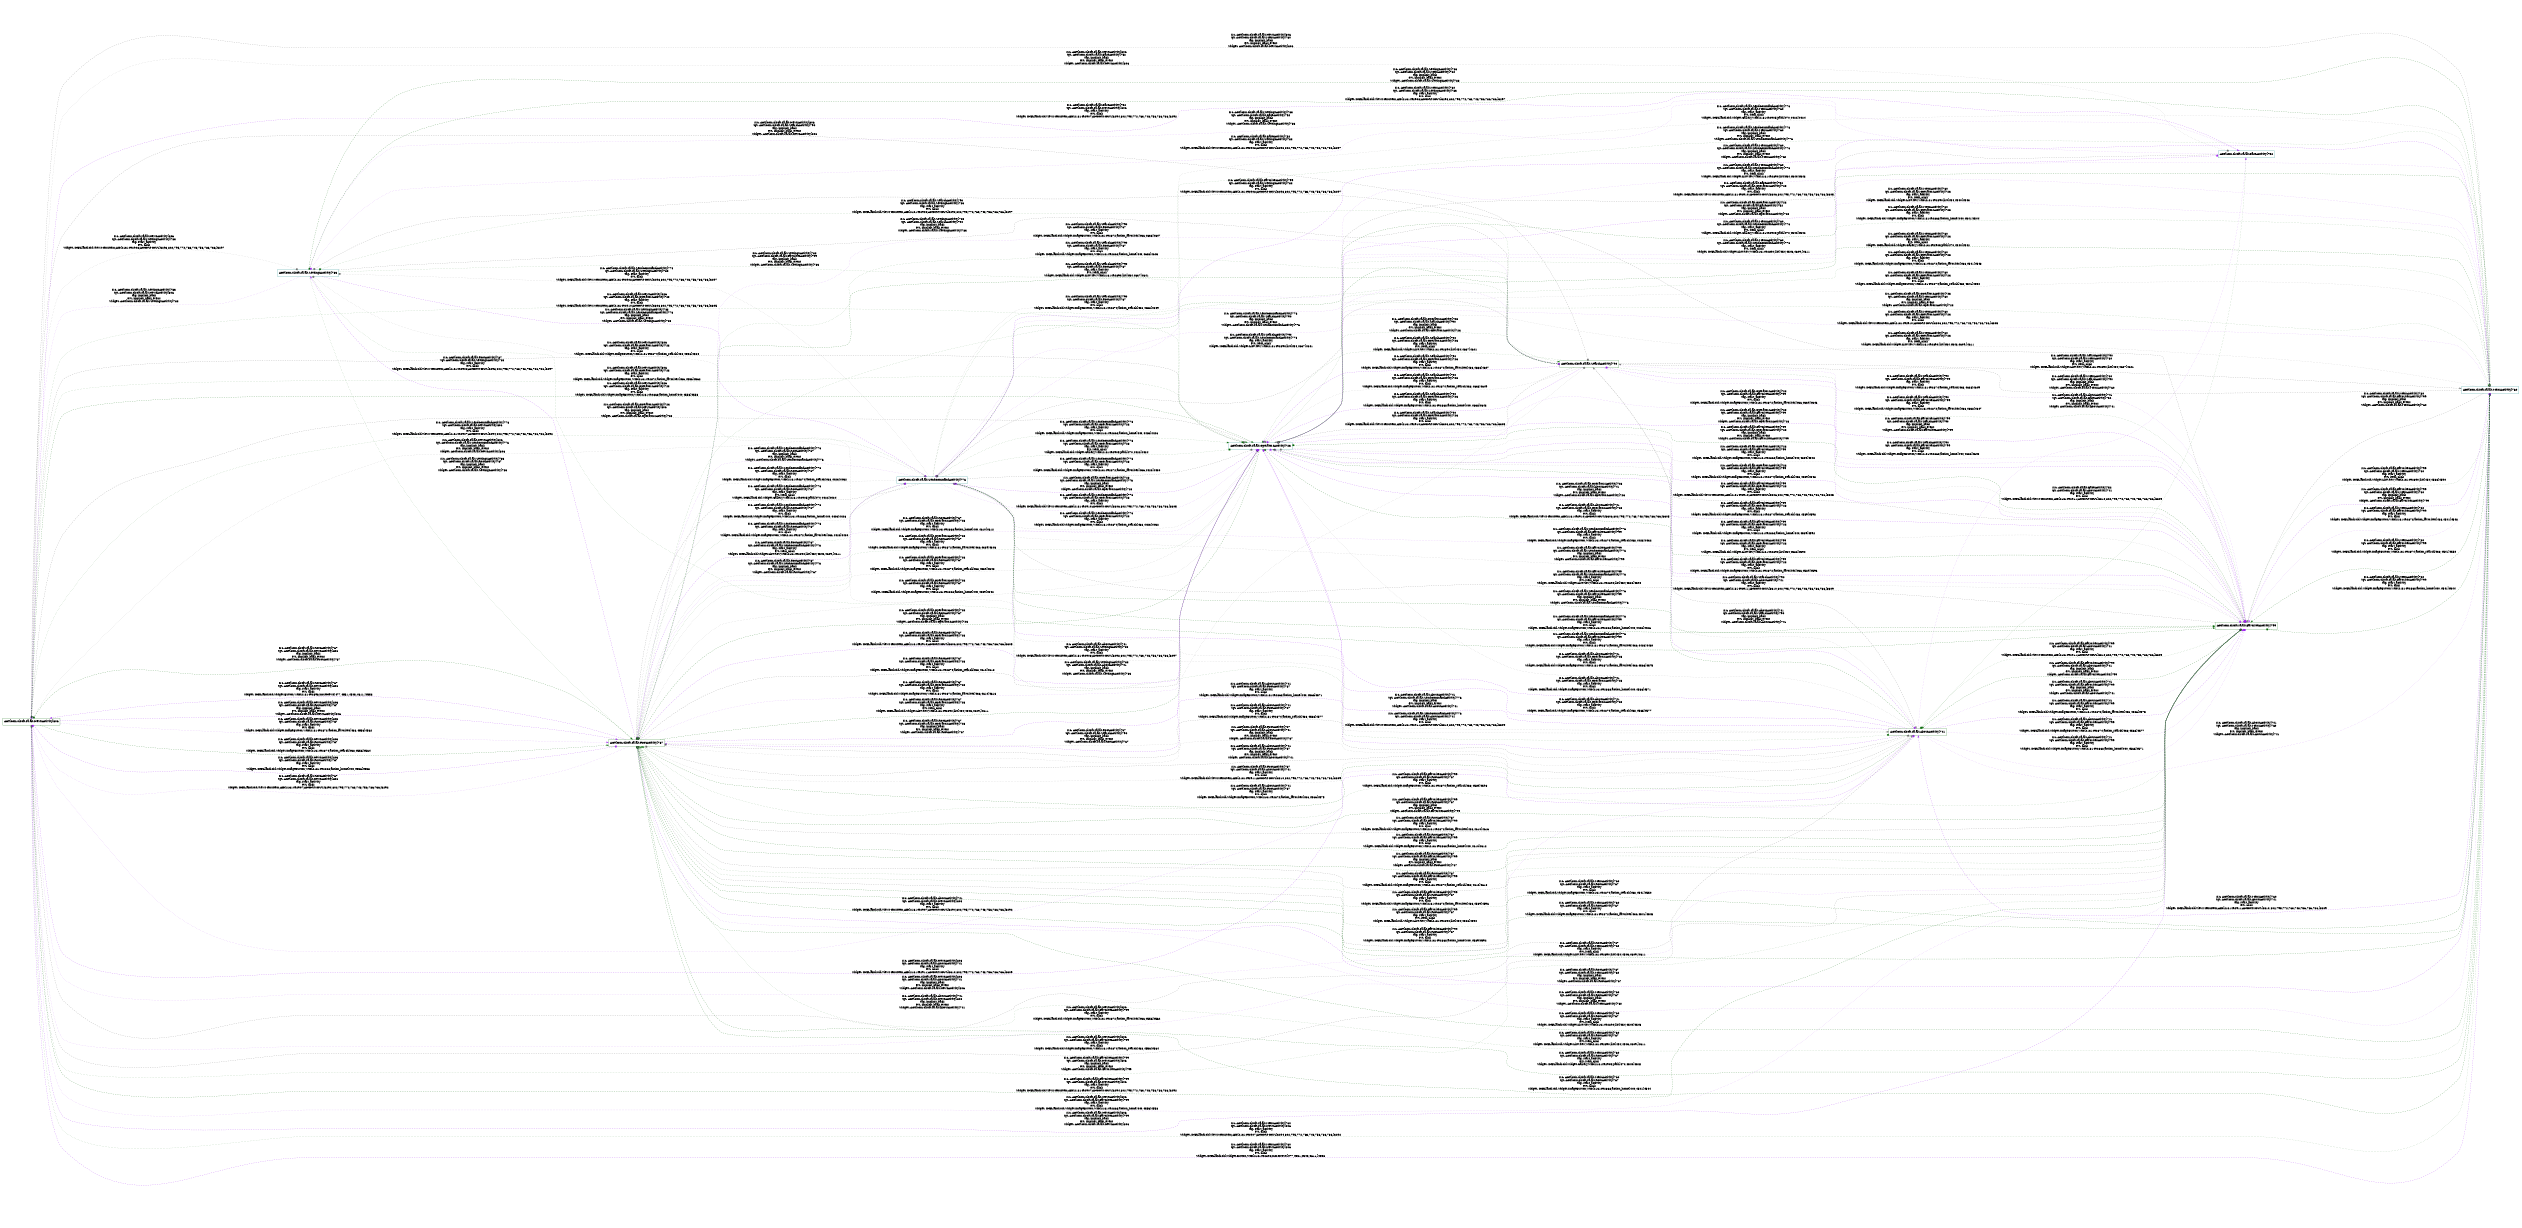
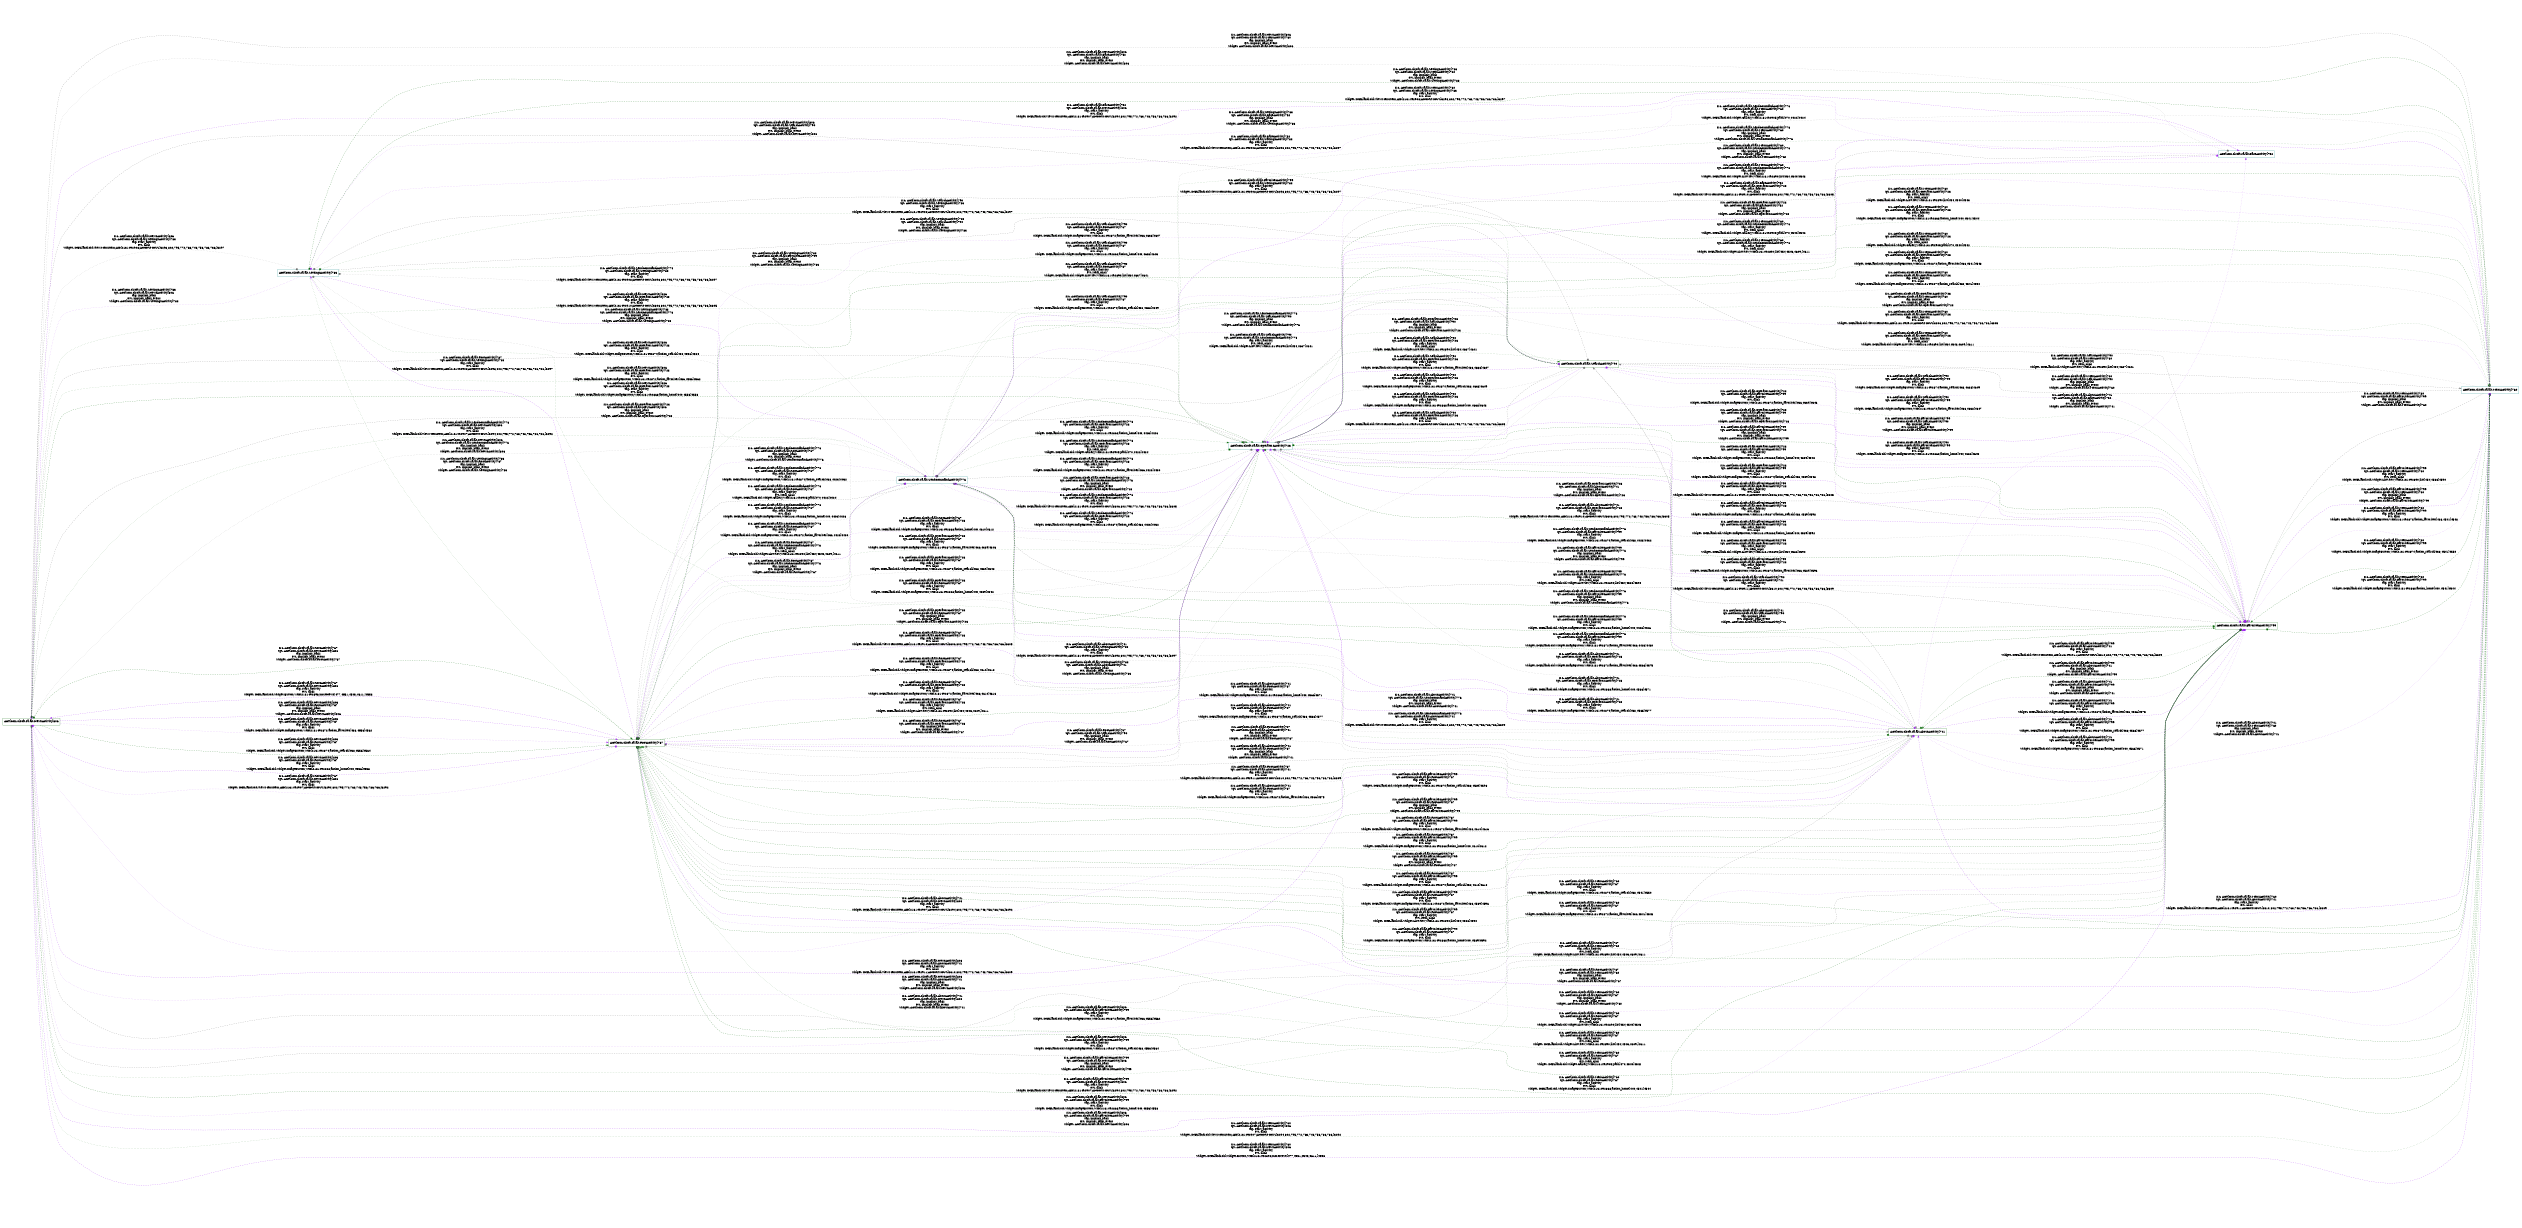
(2168, 490) -> none
